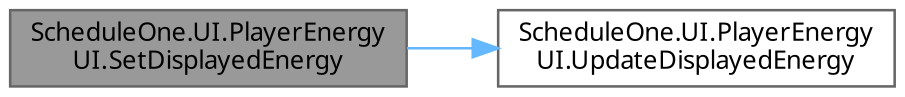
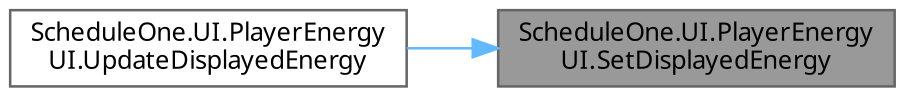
(440, 48) -> (440, 48)
